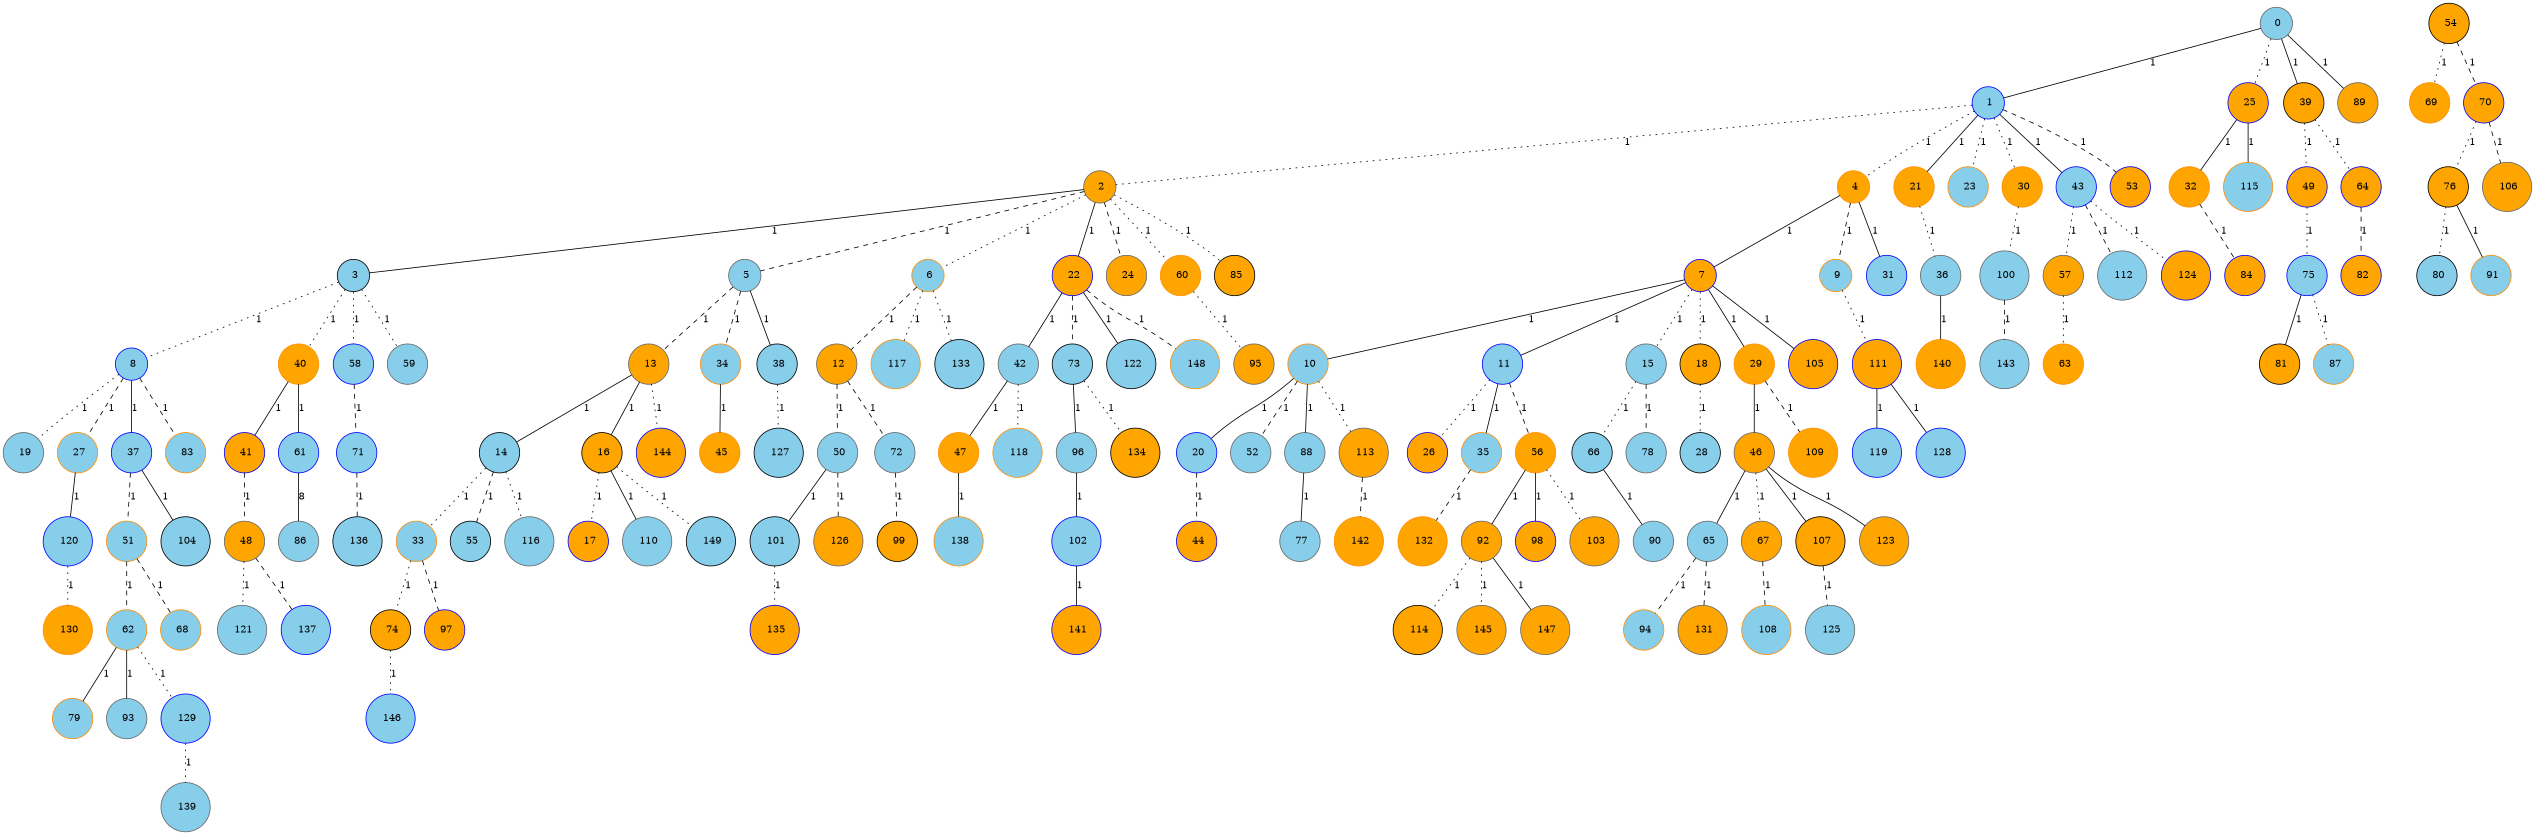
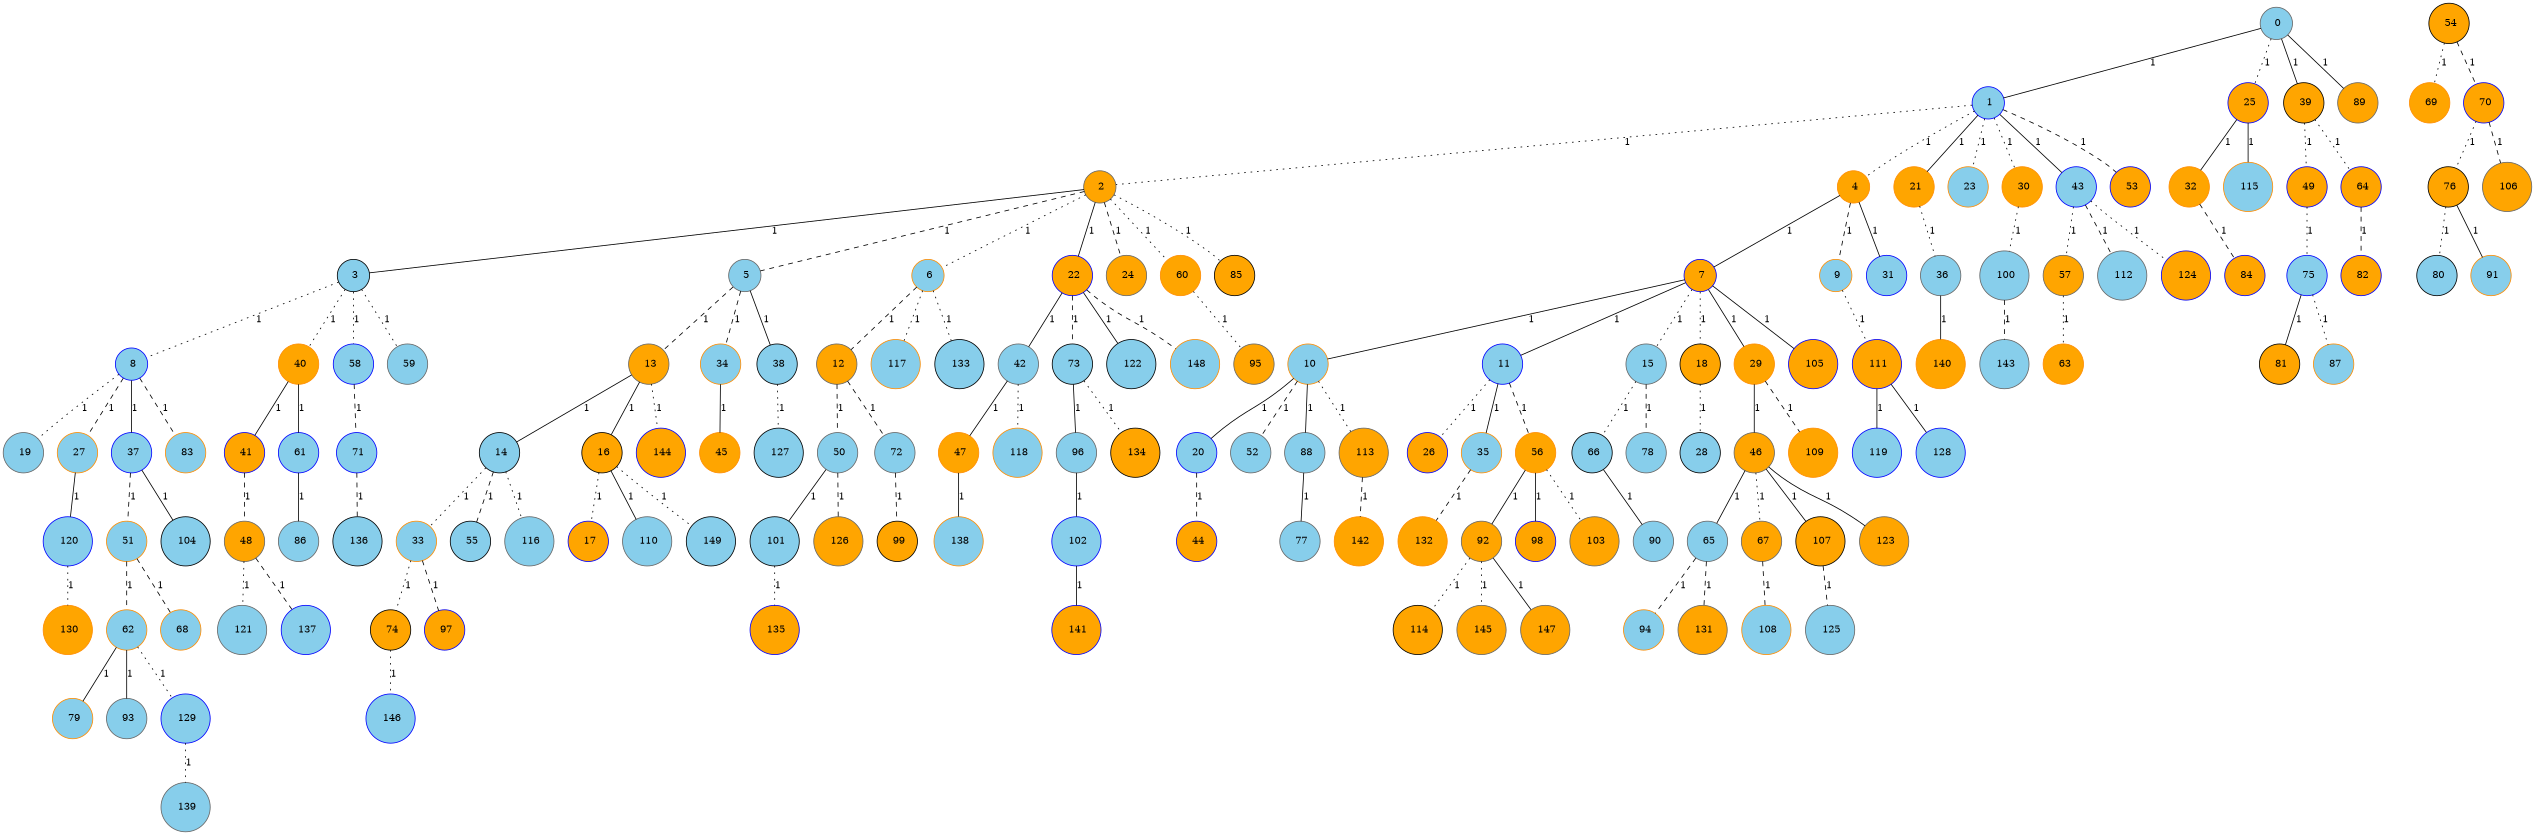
(302, 497) -> (302, 497)
